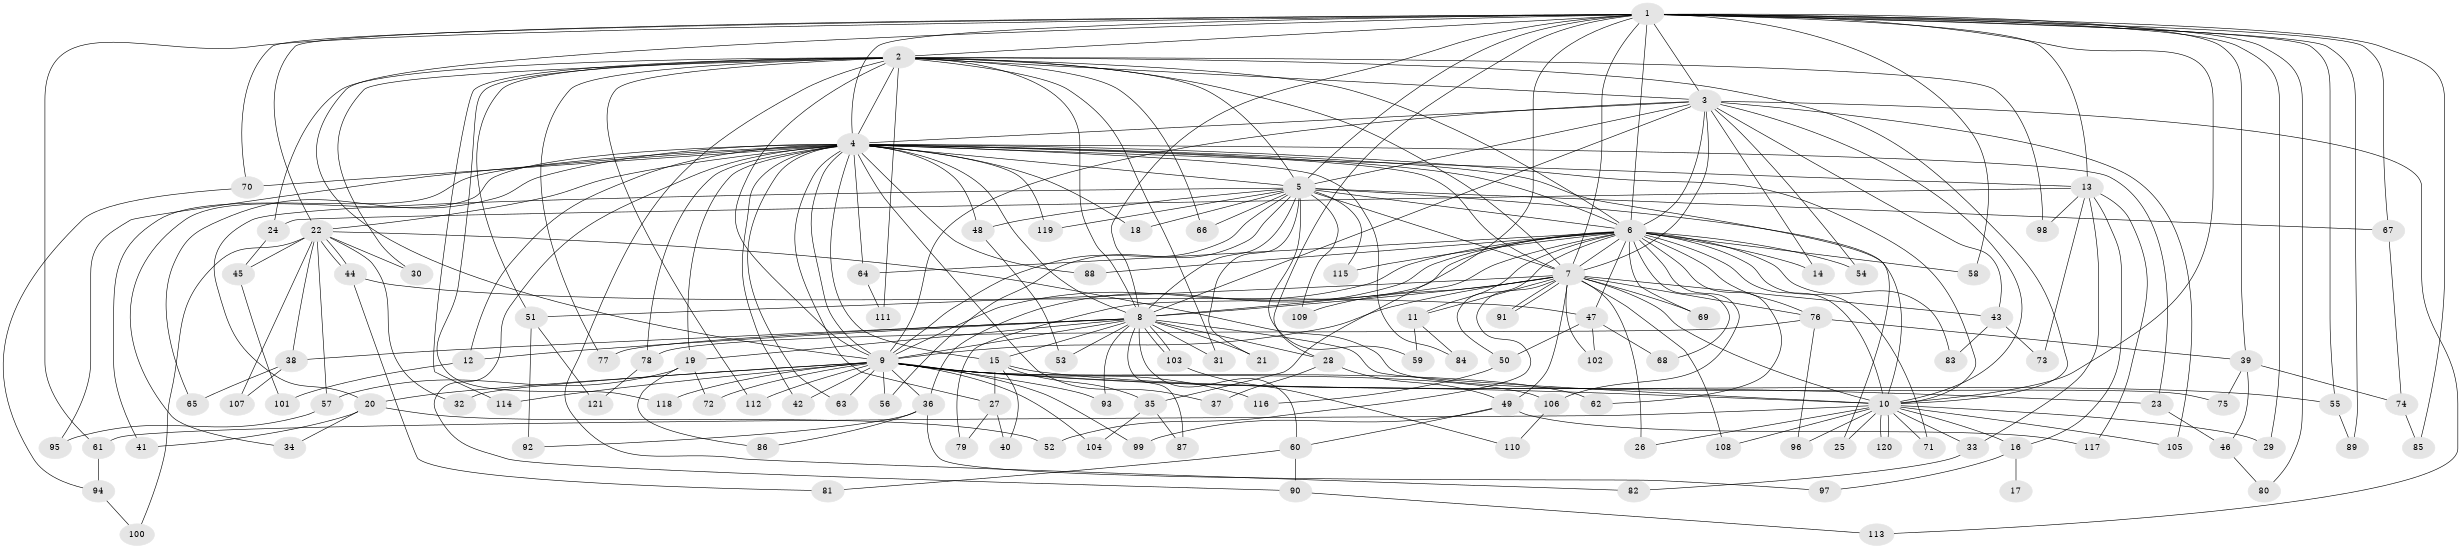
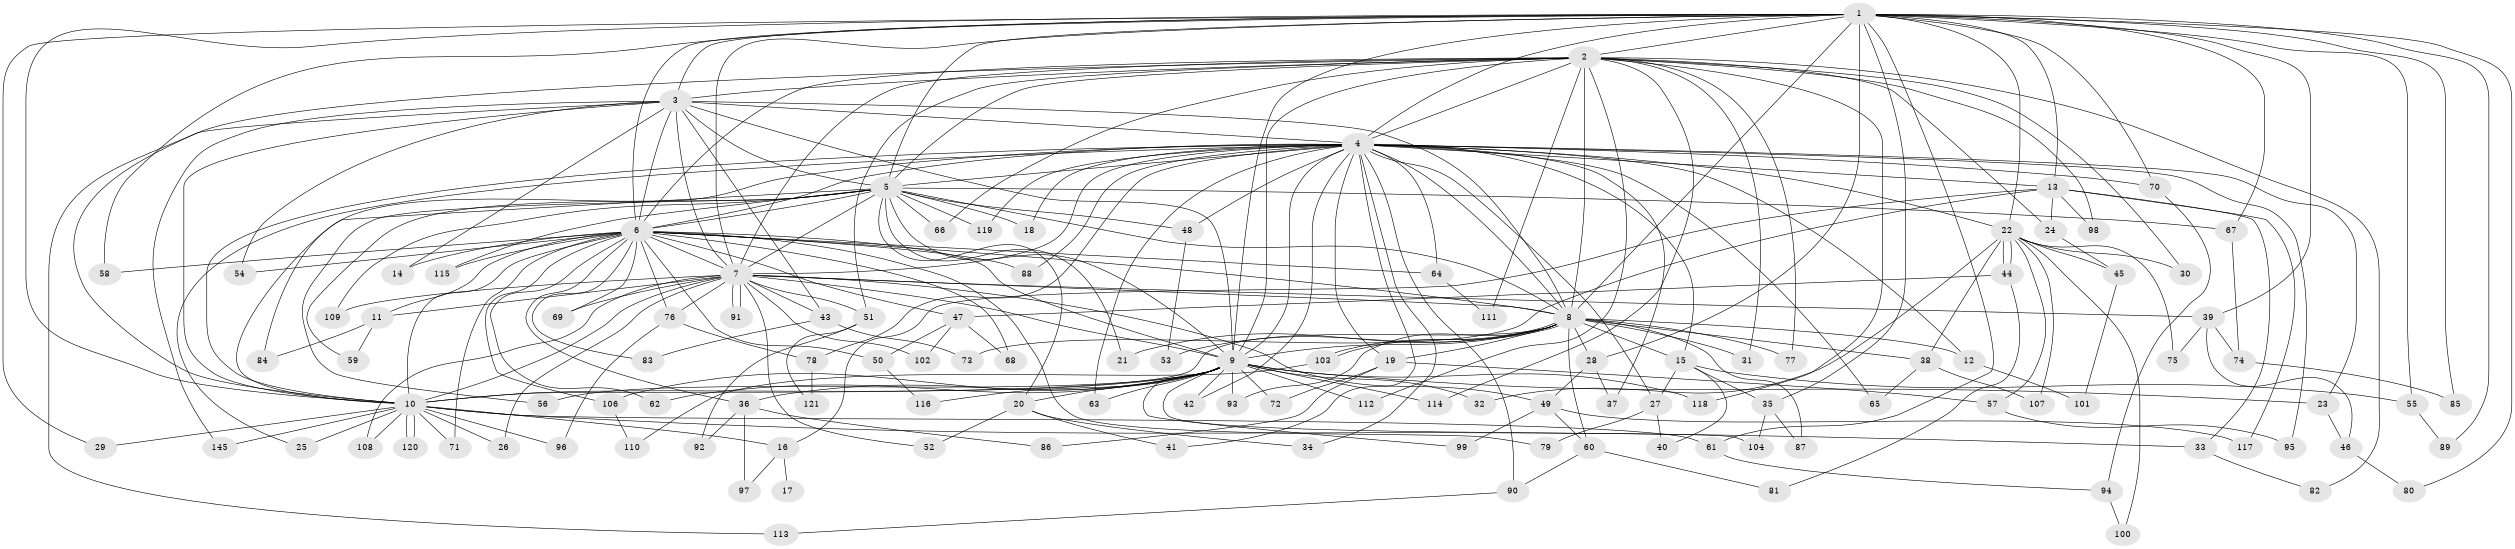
(2031, 339) -> (1508, 300)
(2175, 448) -> (220, 448)
